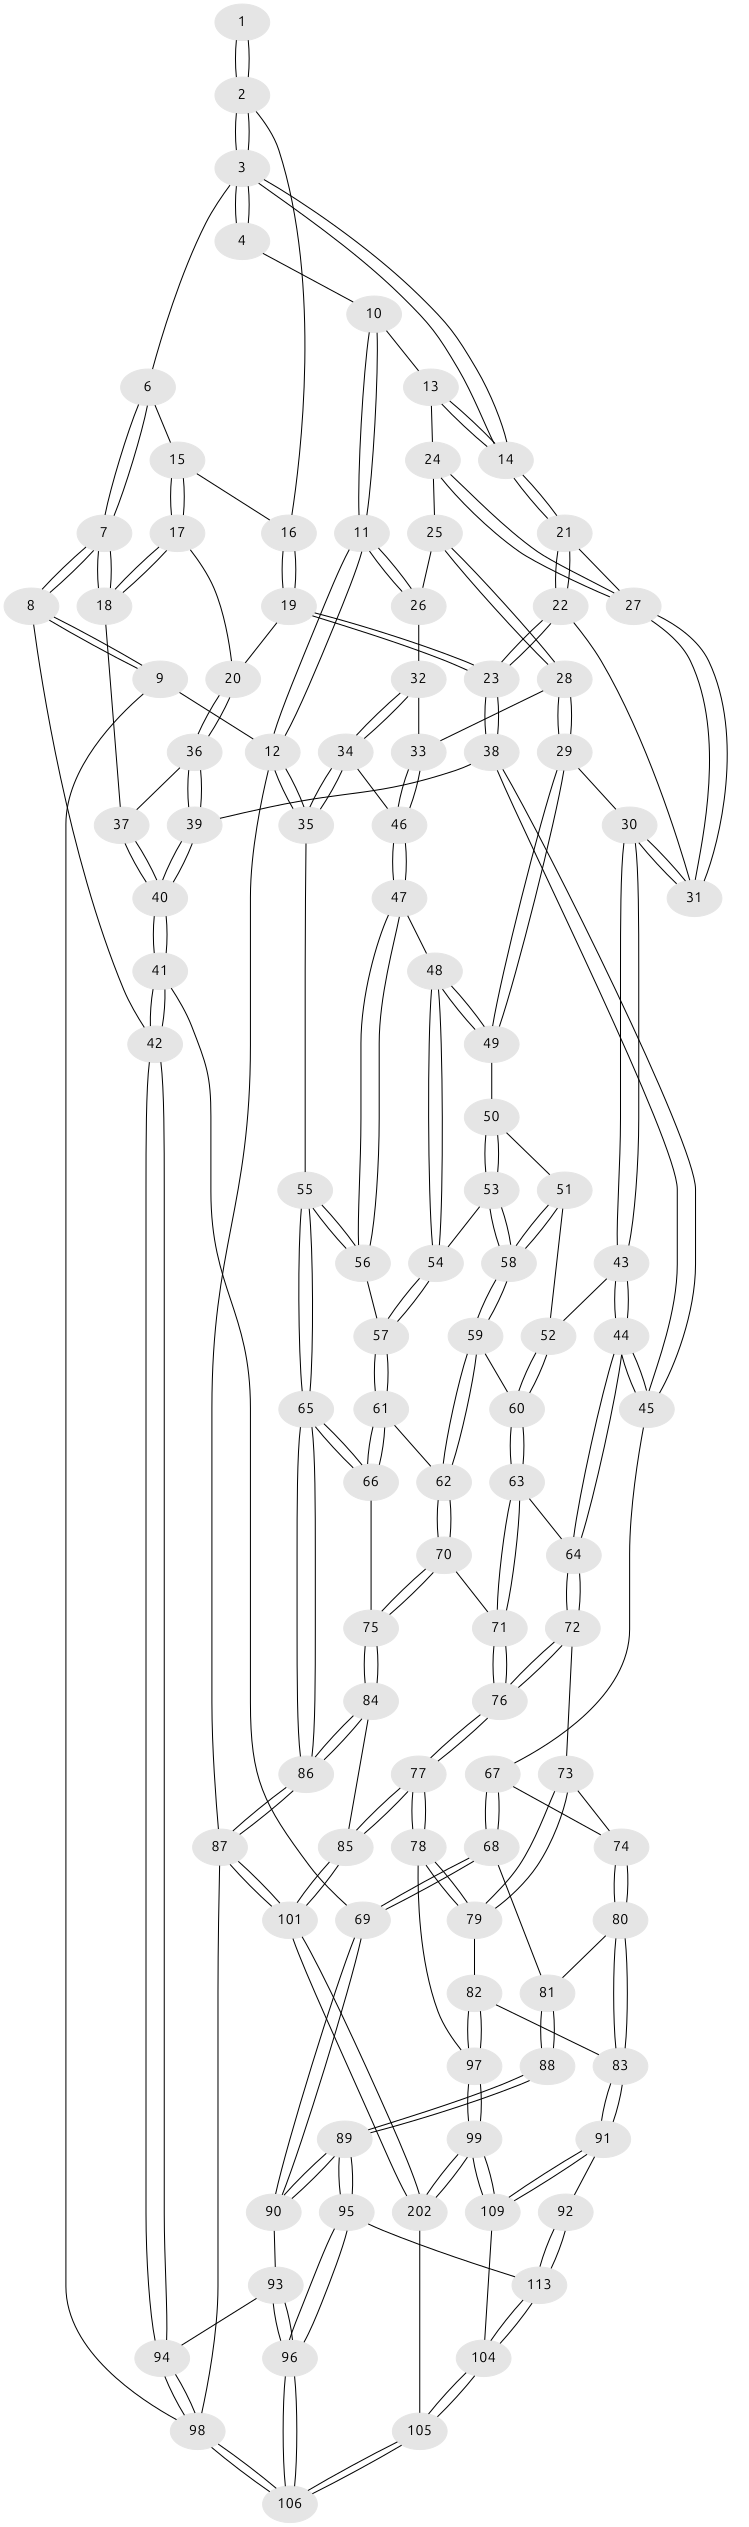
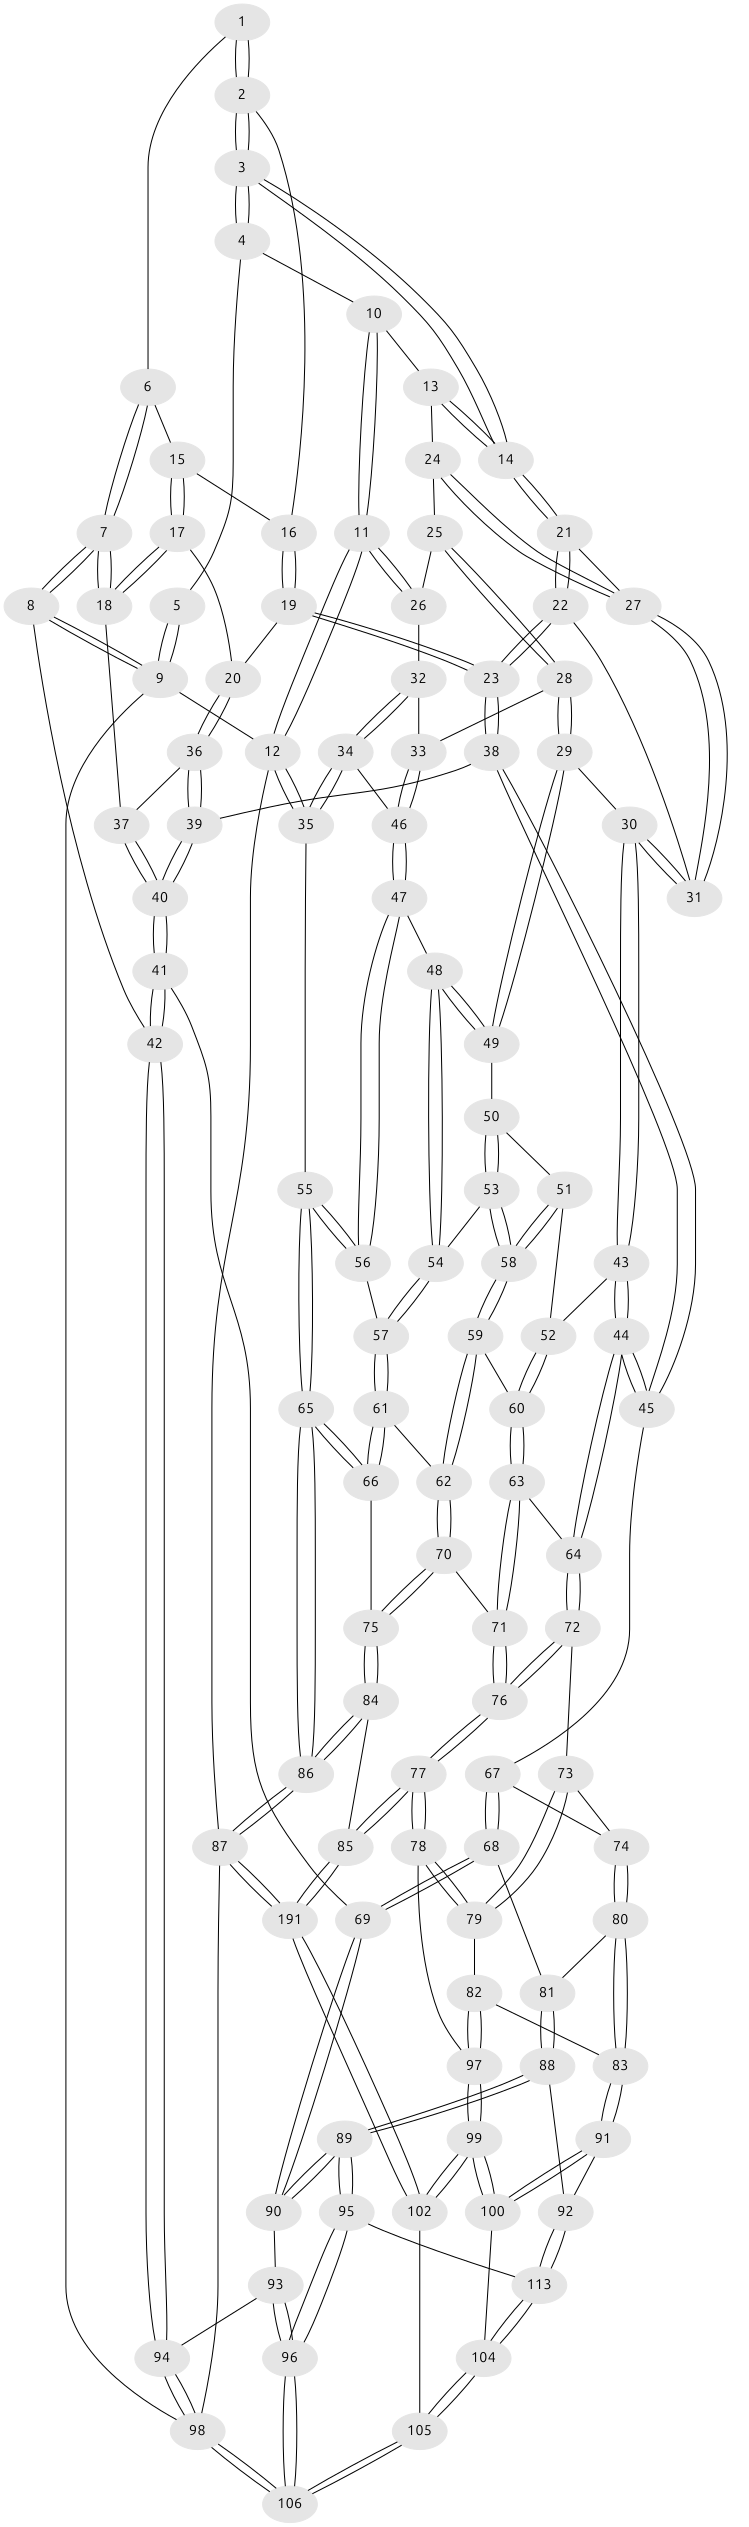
(184, 274) -> (148, 190)
none -> (177, 606)
(290, 1920) -> (290, 1920)
none -> (557, 2139)
(420, 2212) -> (420, 2212)
(493, 2212) -> (493, 2212)
